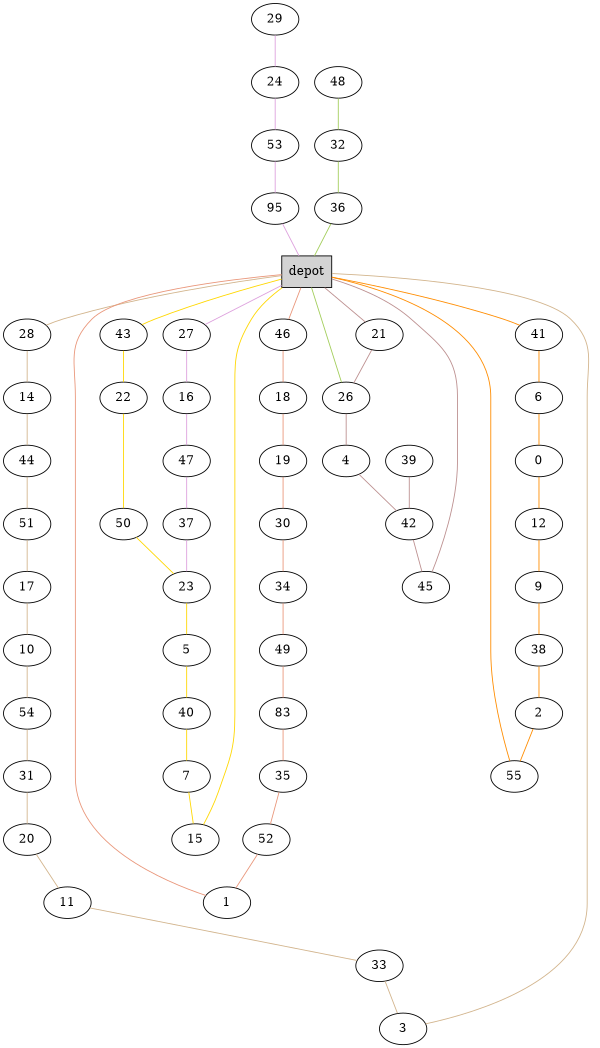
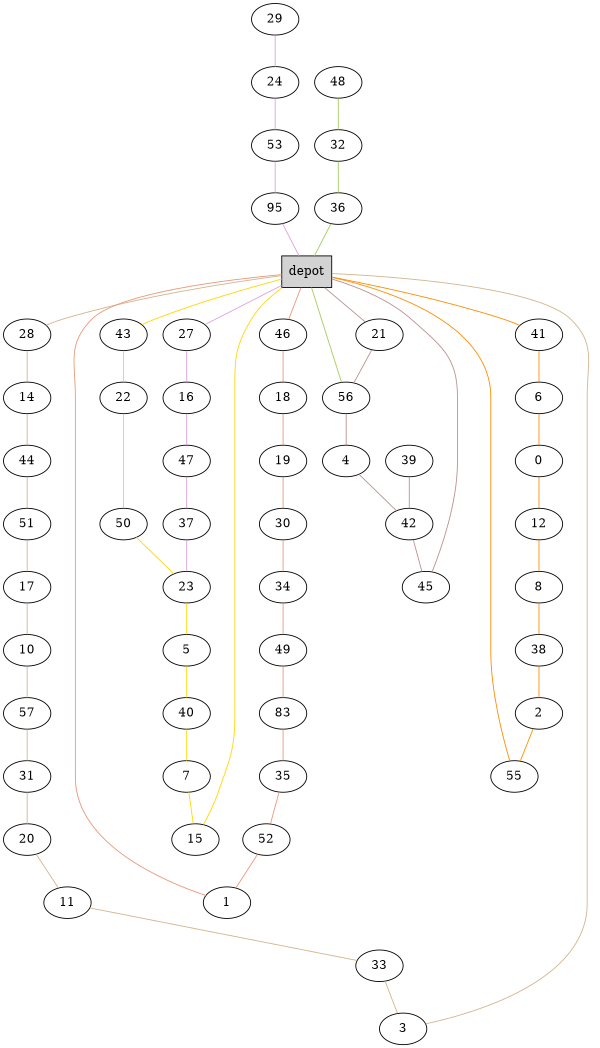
(346, 398) -> (346, 398)
(539, 587) -> (539, 587)
(27, 713) -> (27, 713)
